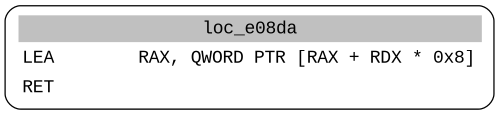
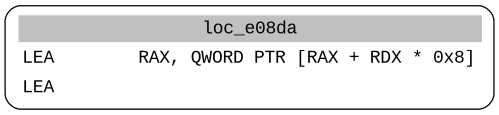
(80, 87) -> (80, 87)
